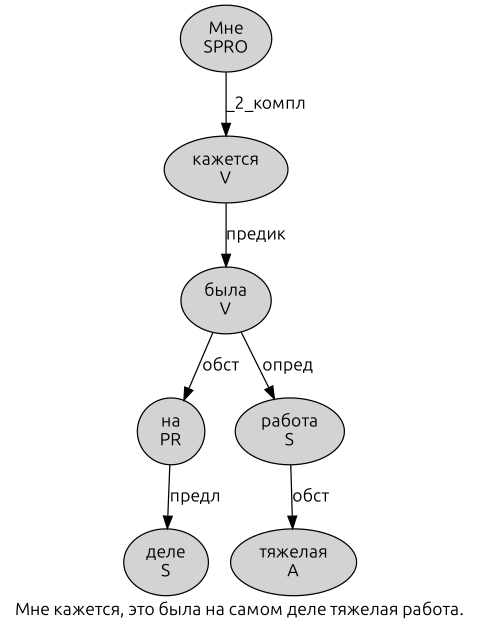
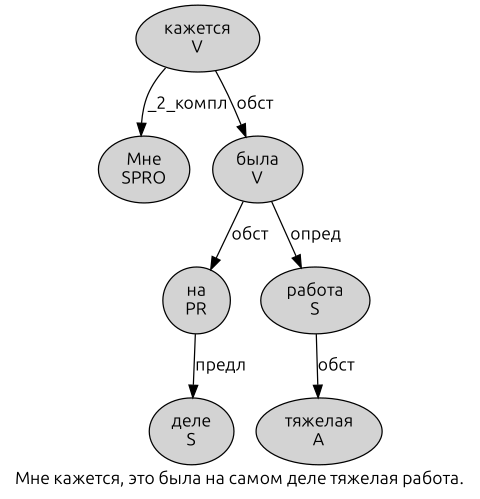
(226, 98) -> (149, 93)
(257, 235) -> (255, 104)
